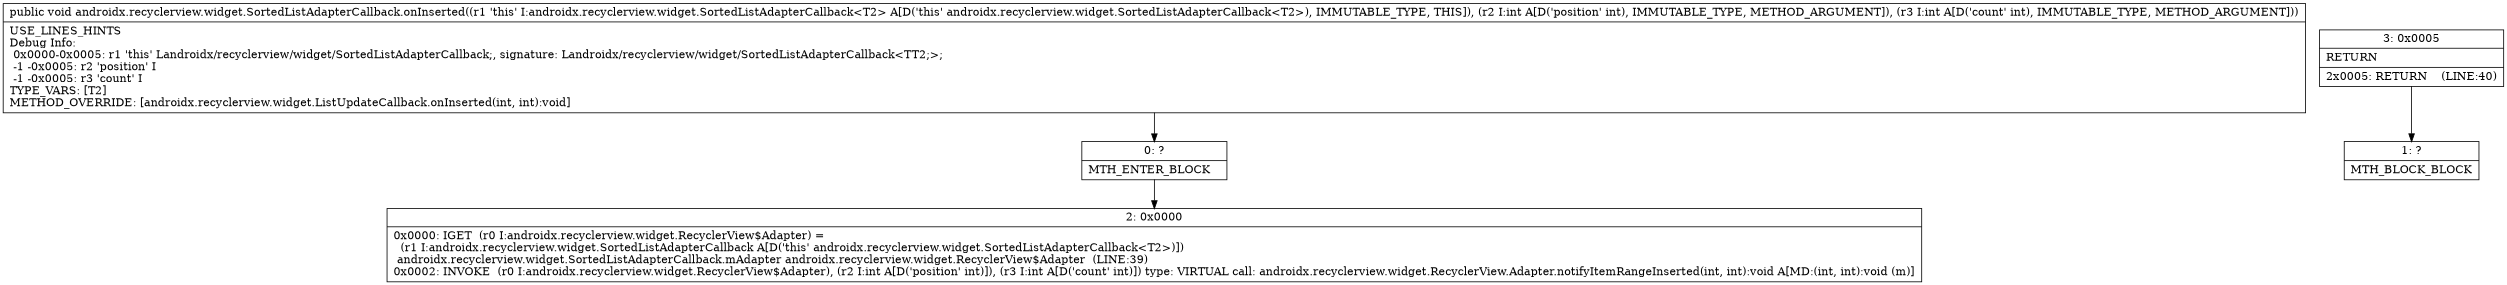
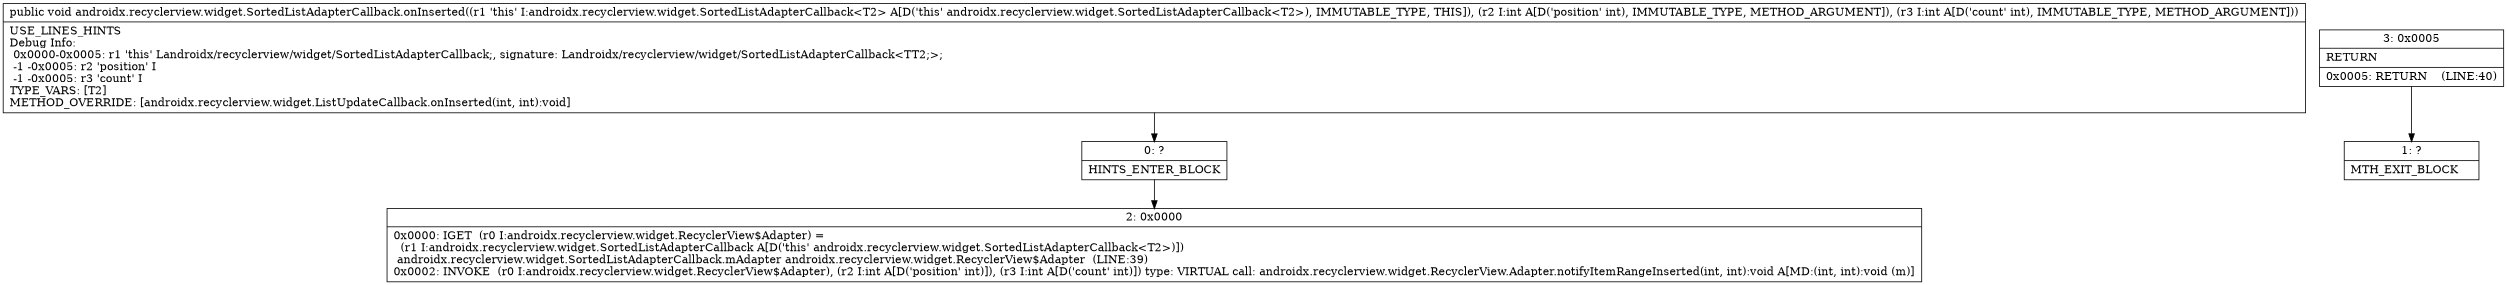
(2412, 77) -> (2412, 77)
(1150, 170) -> (1154, 170)
(2412, 170) -> (2405, 170)
